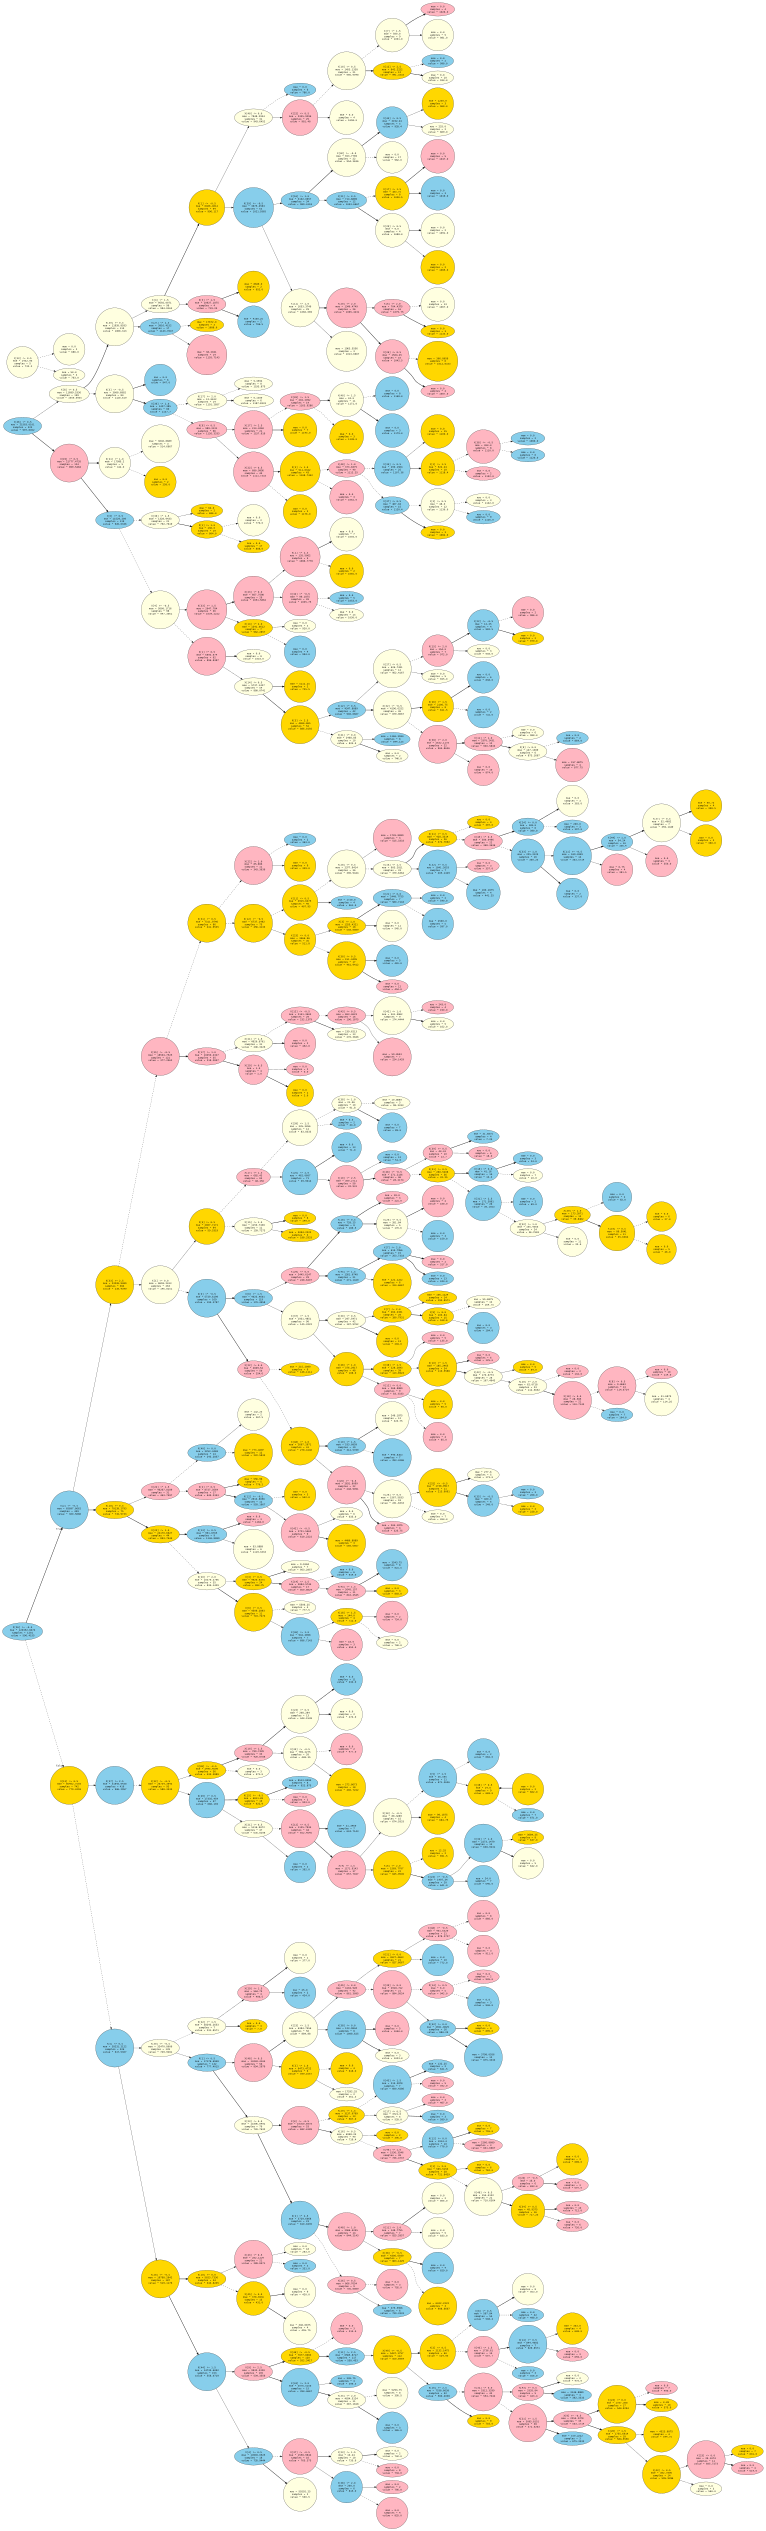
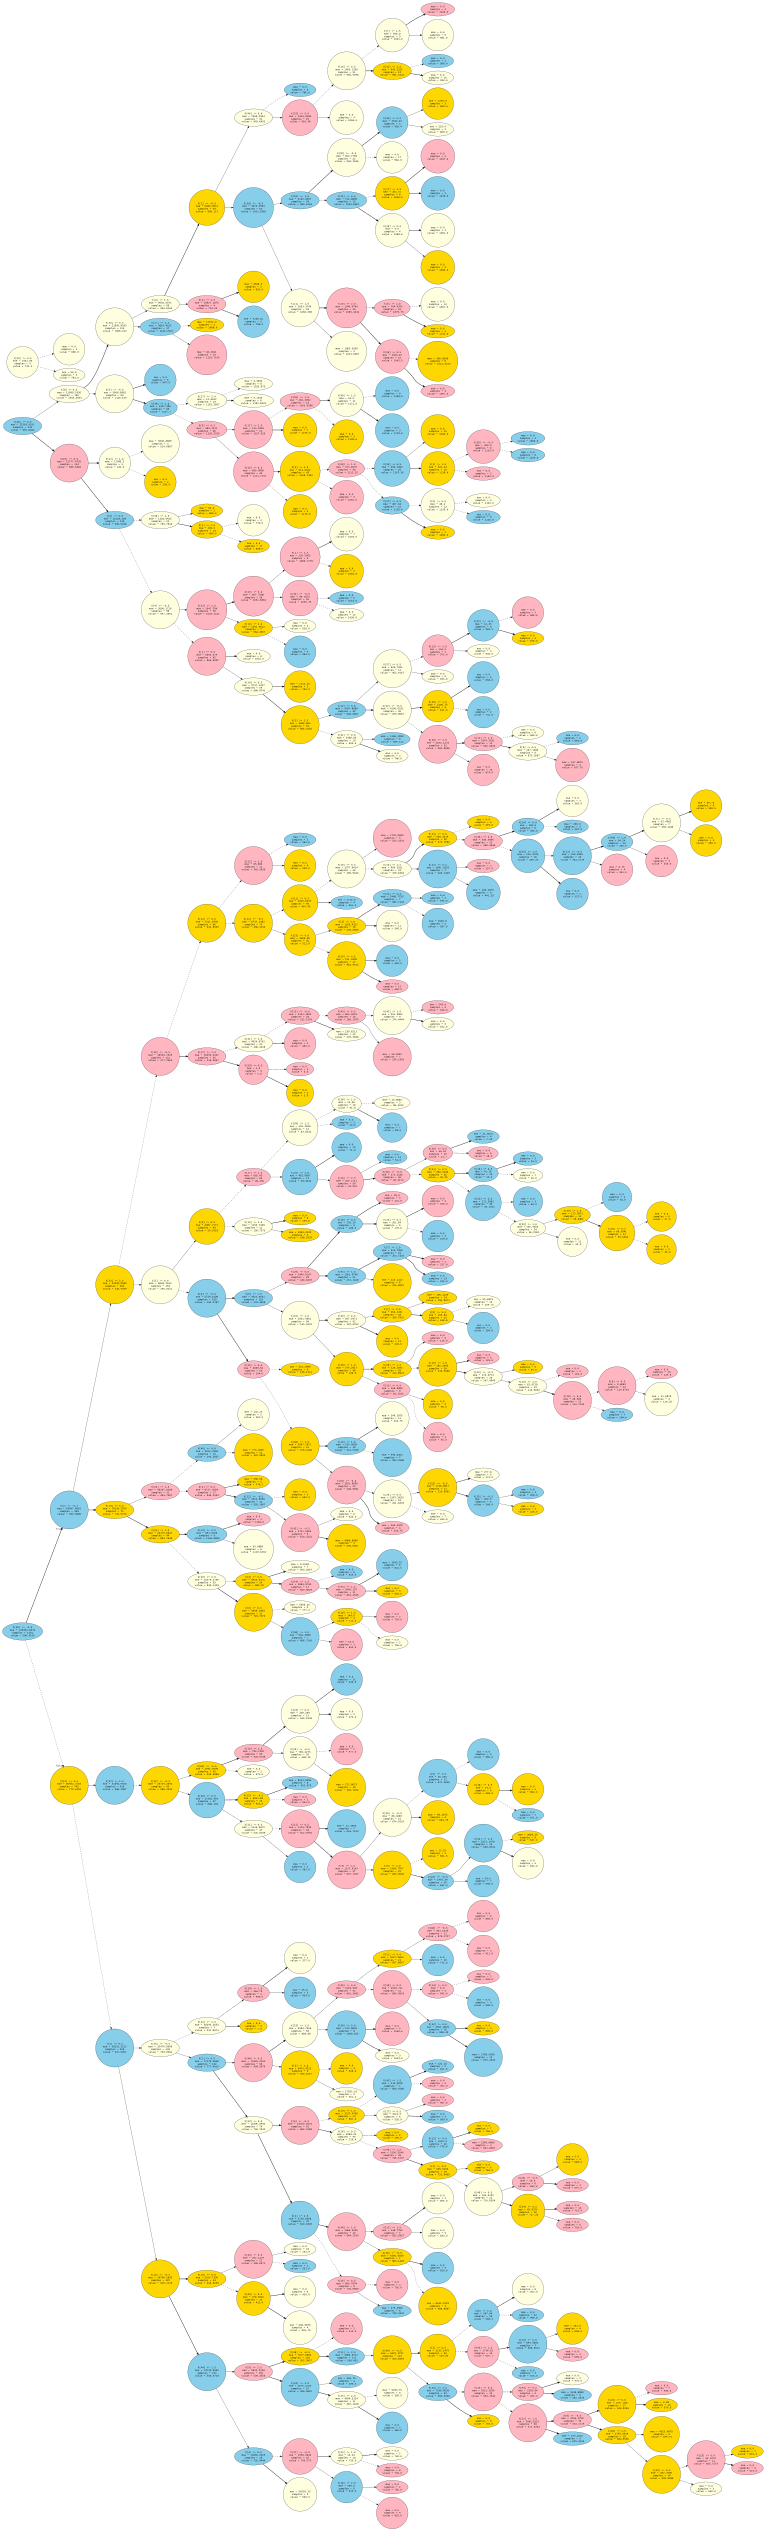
(507, 1788) -> (505, 1791)
